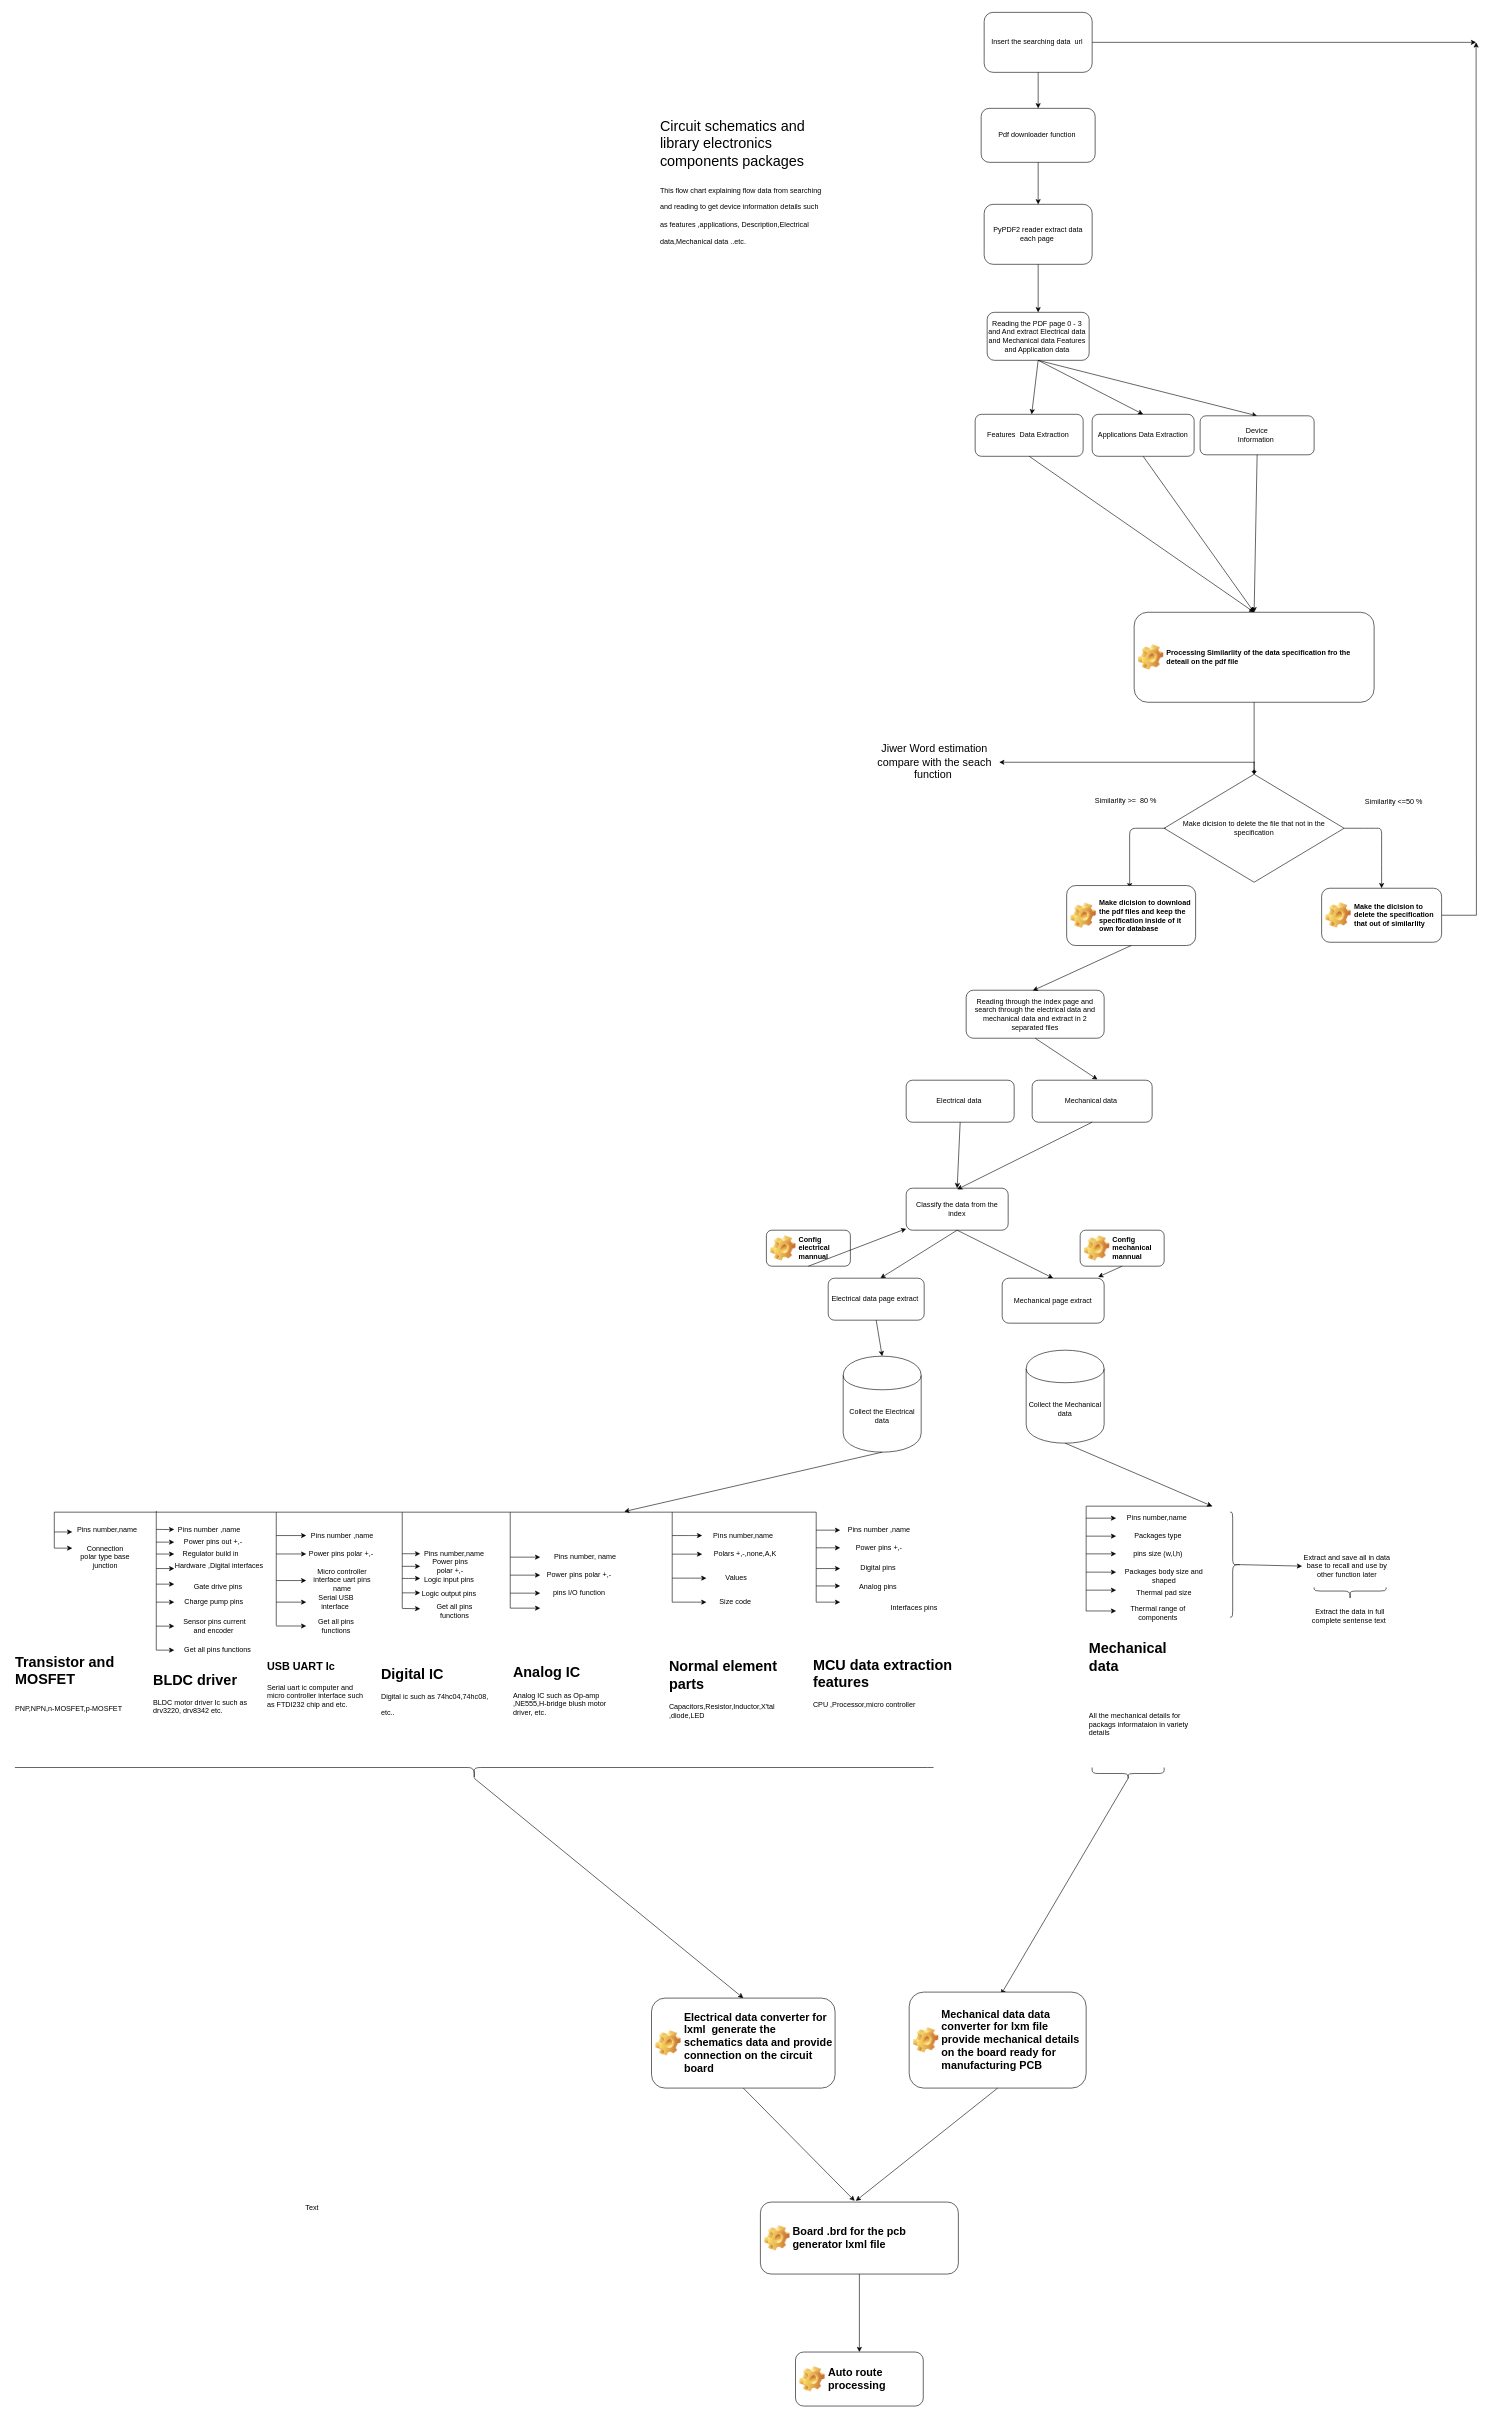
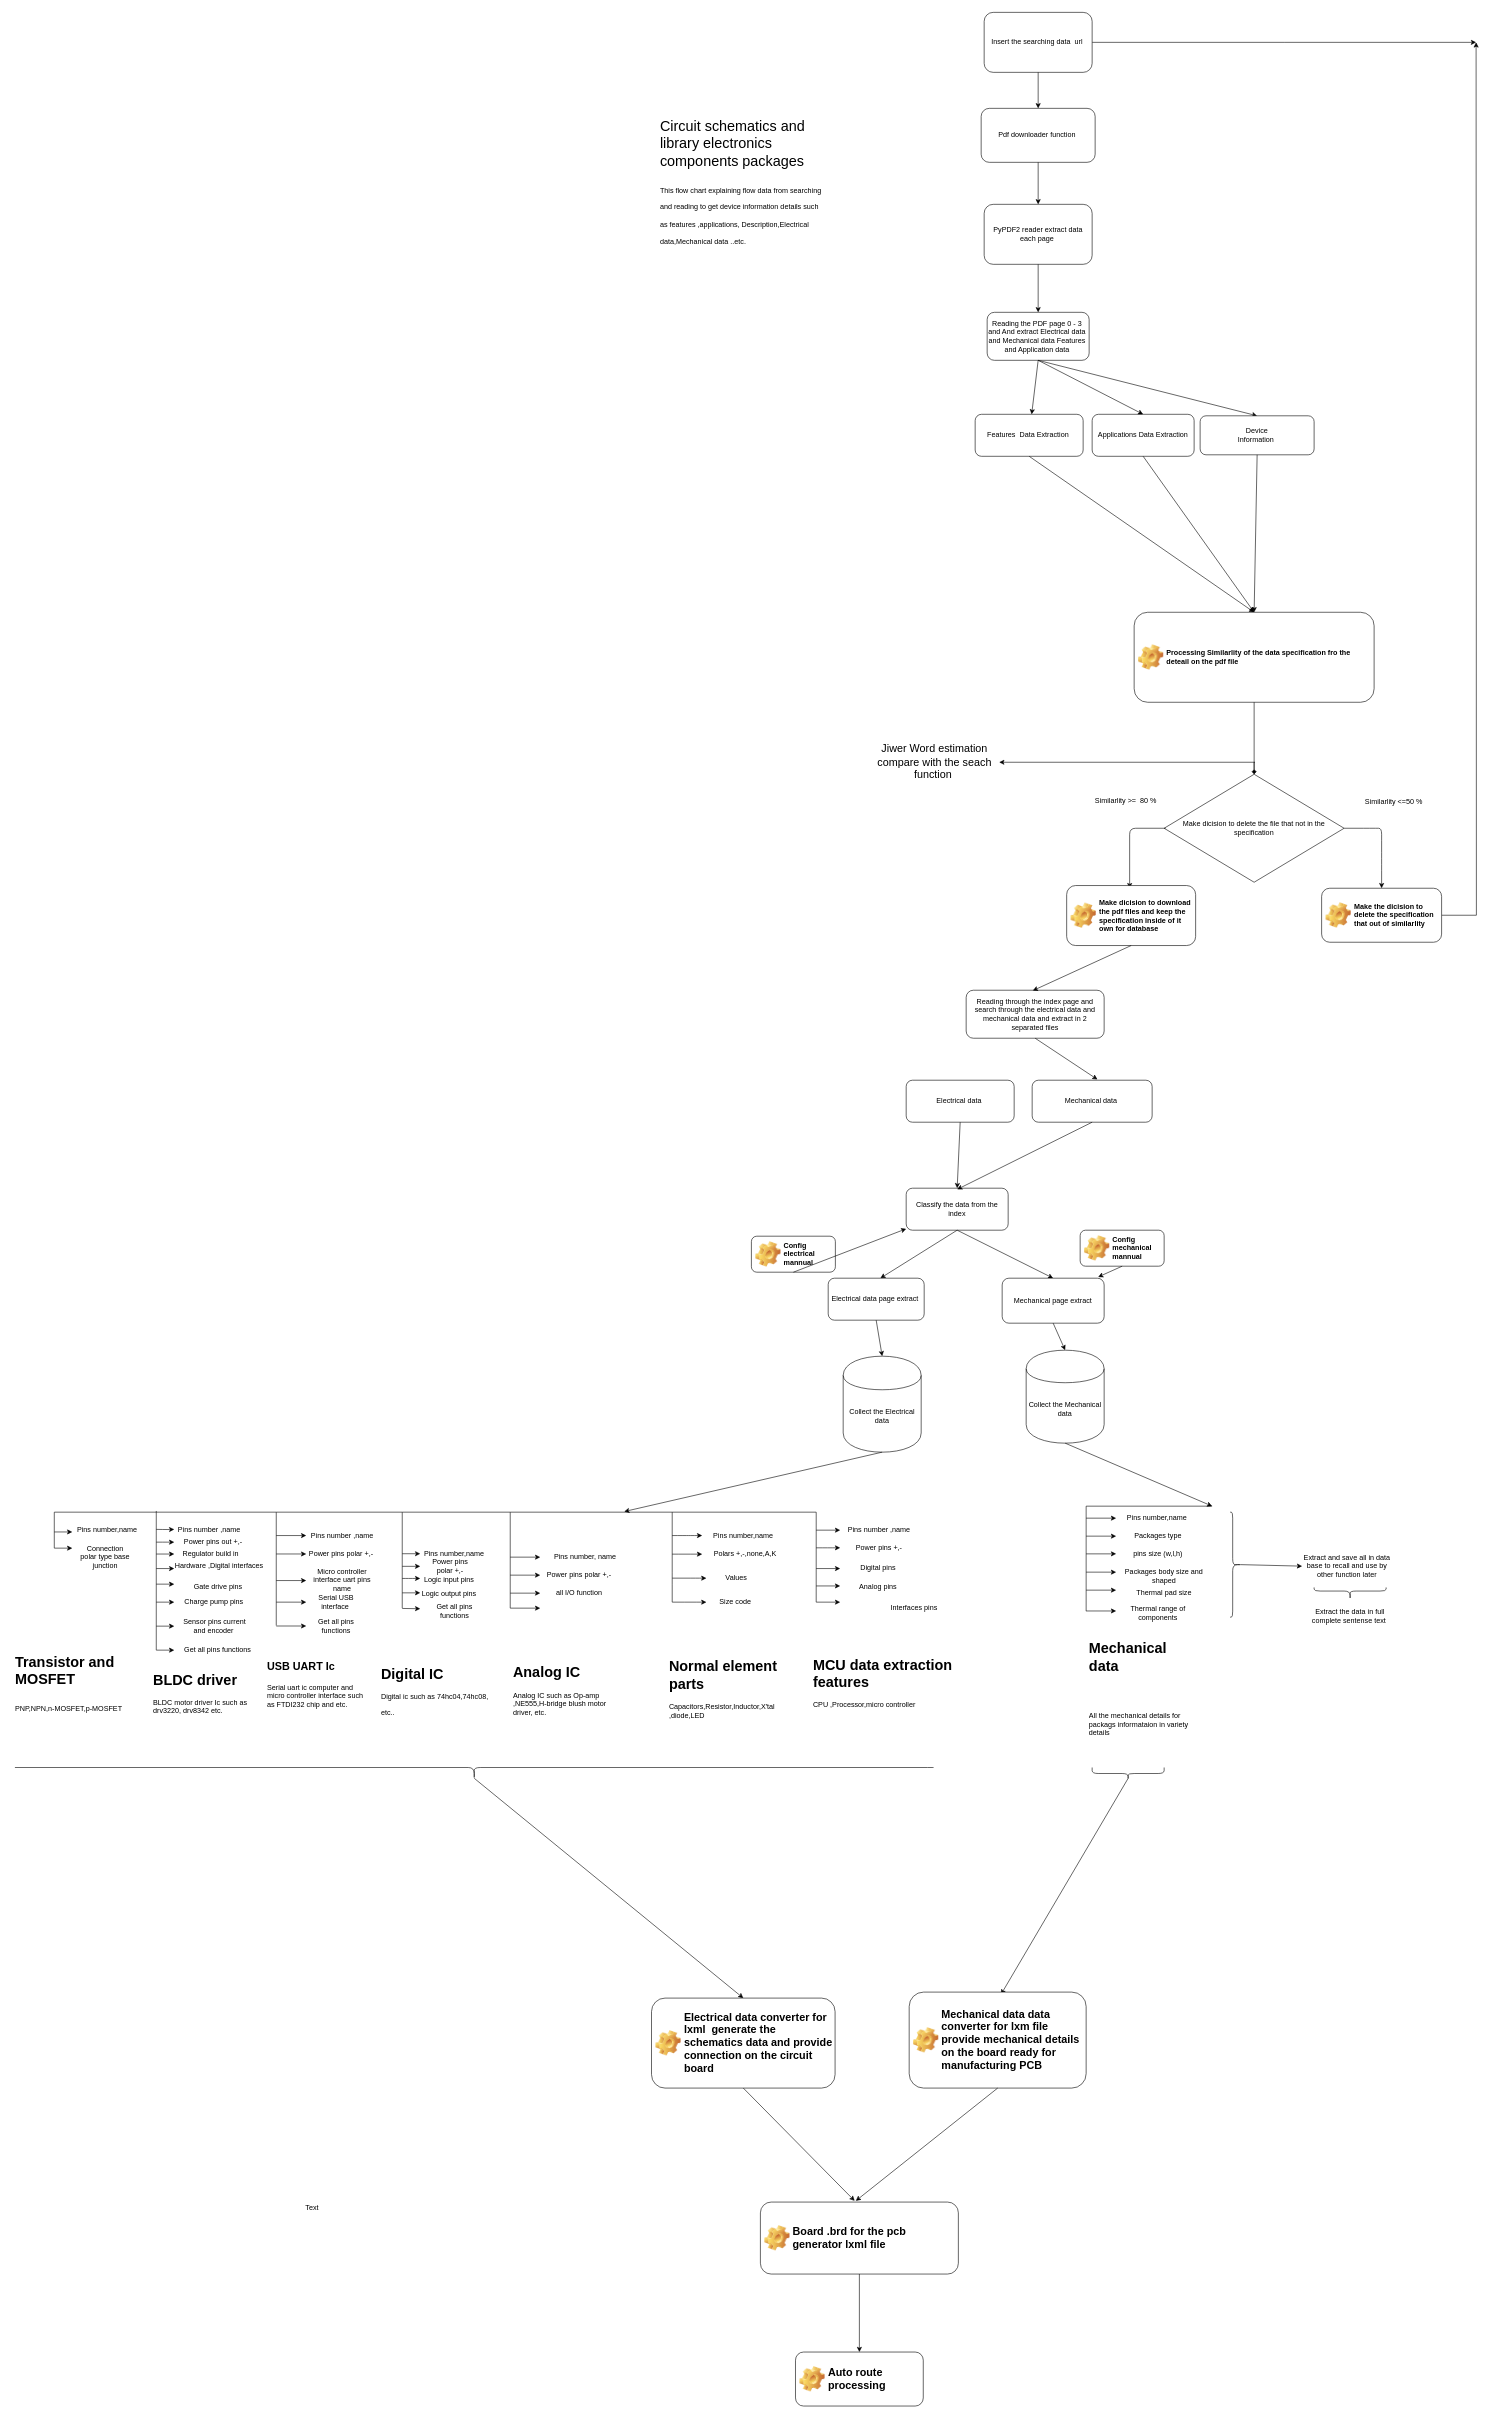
(809, 1248) -> (794, 1254)
none -> (1059, 1336)
(579, 1593) -> (579, 1593)
